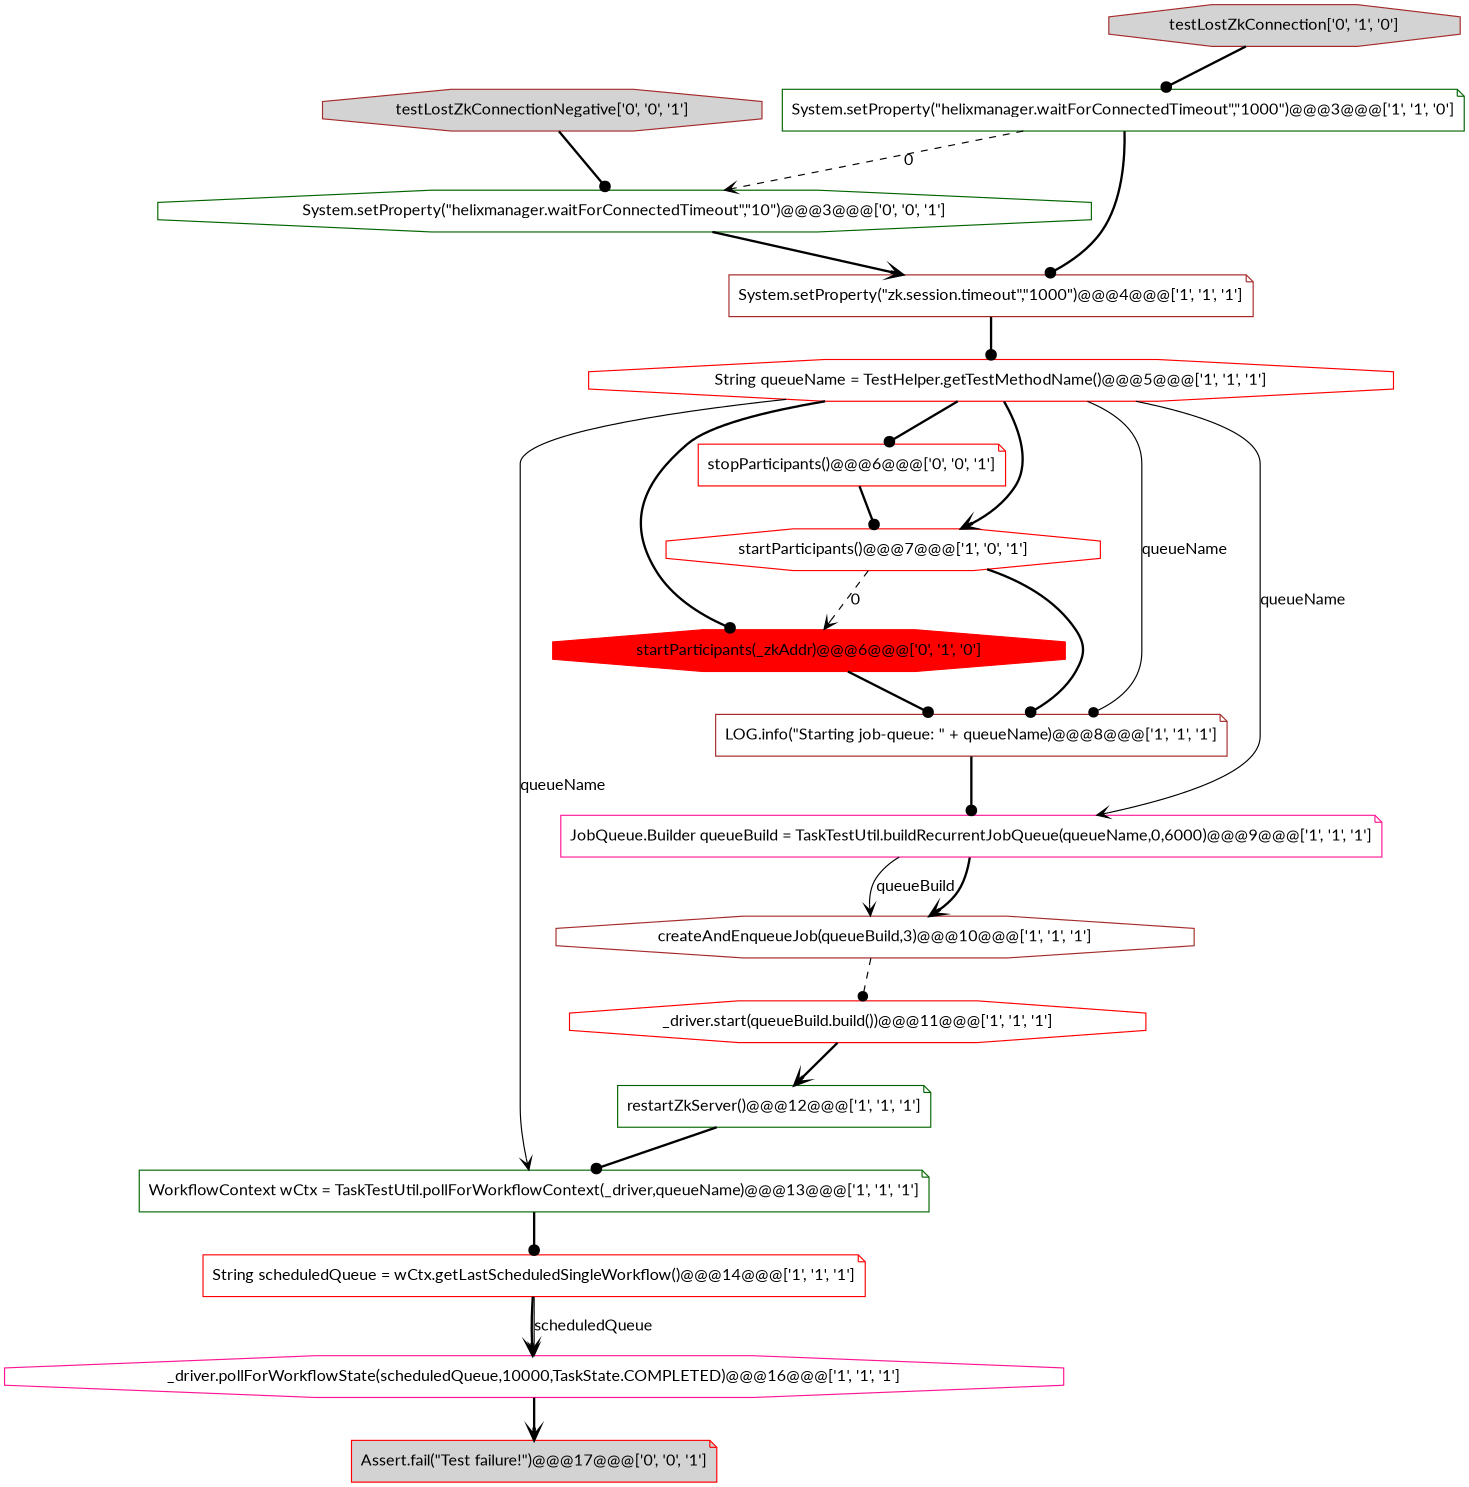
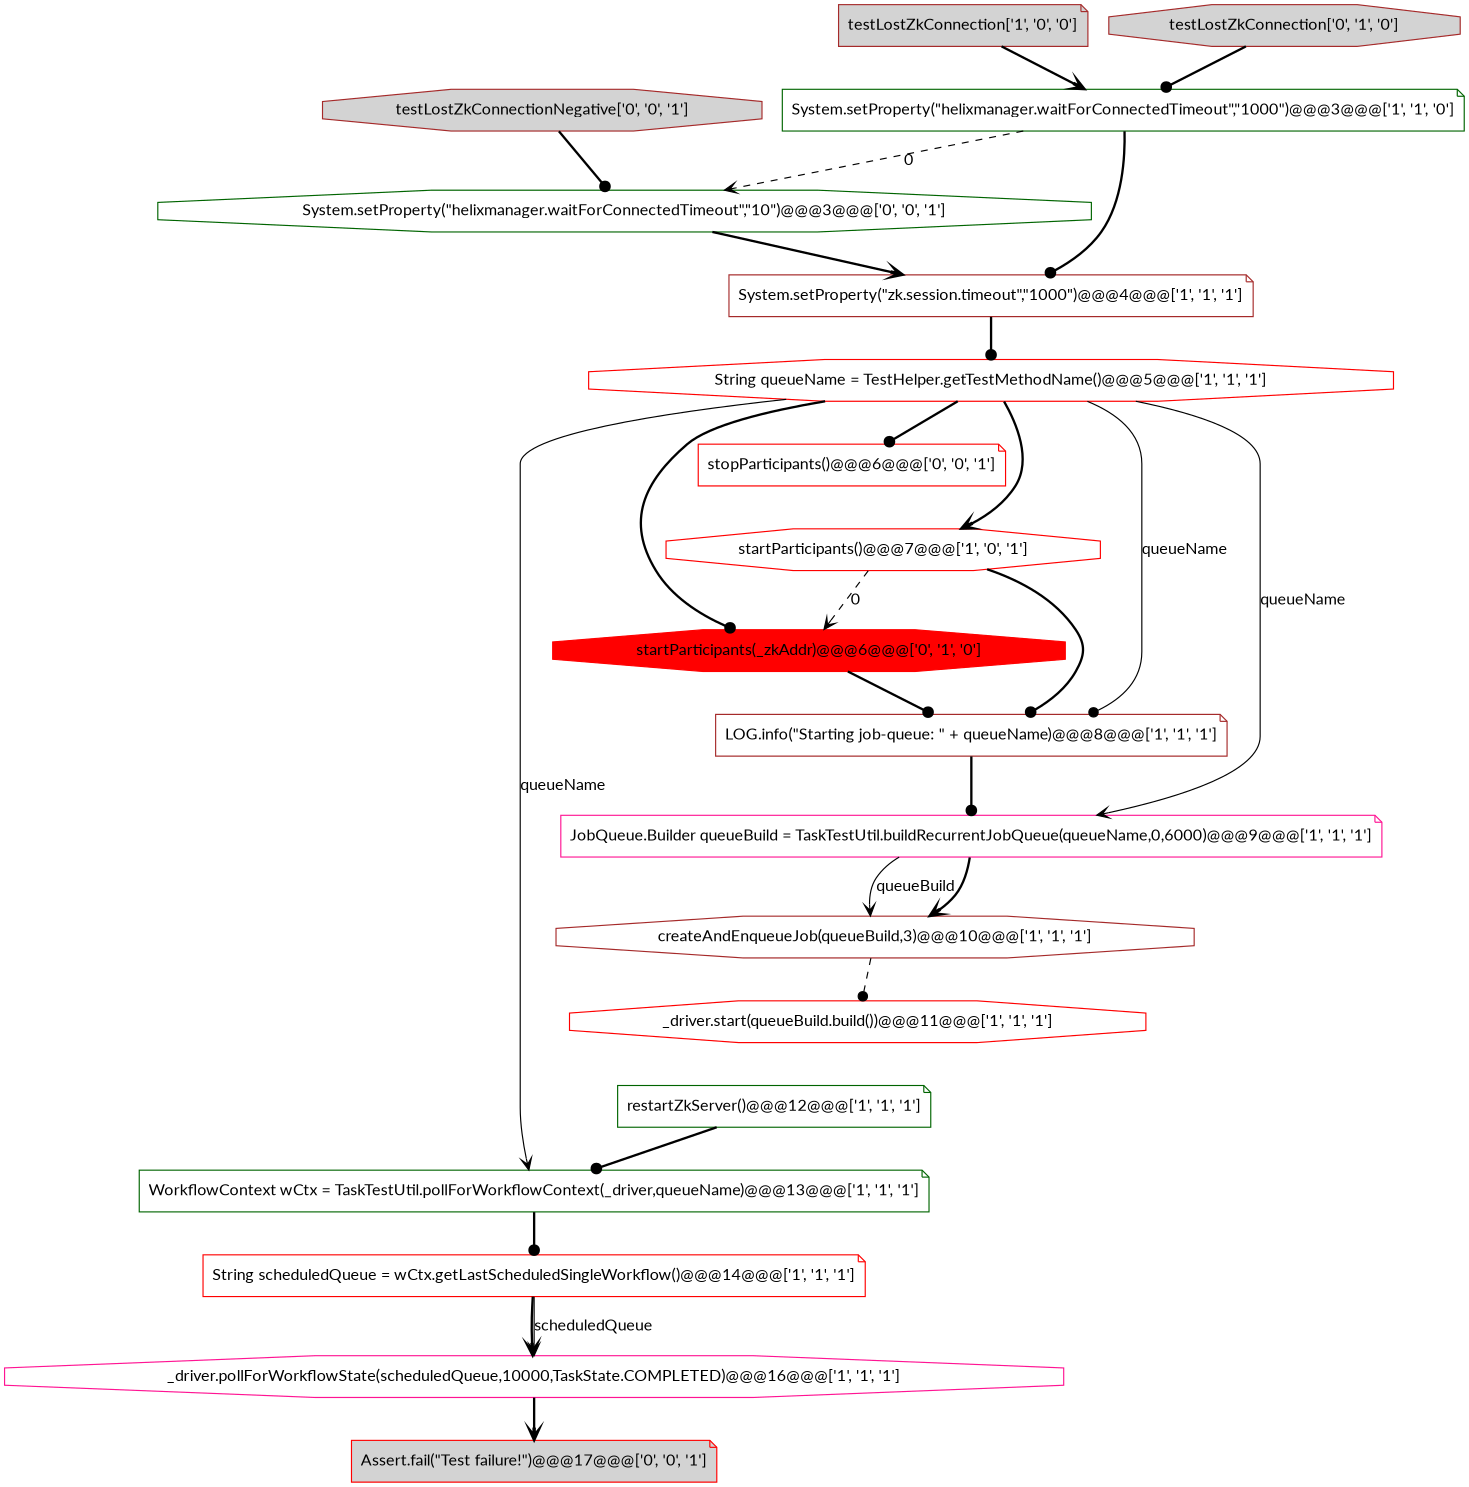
none -> (963, 26)
(866, 503) -> none
(820, 1060) -> none
